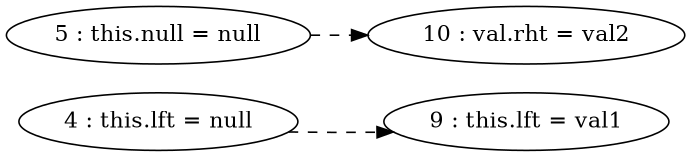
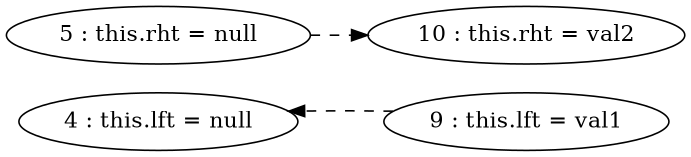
(158, 35) -> (158, 35)
(526, 35) -> (526, 35)
(333, 132) -> (349, 111)
